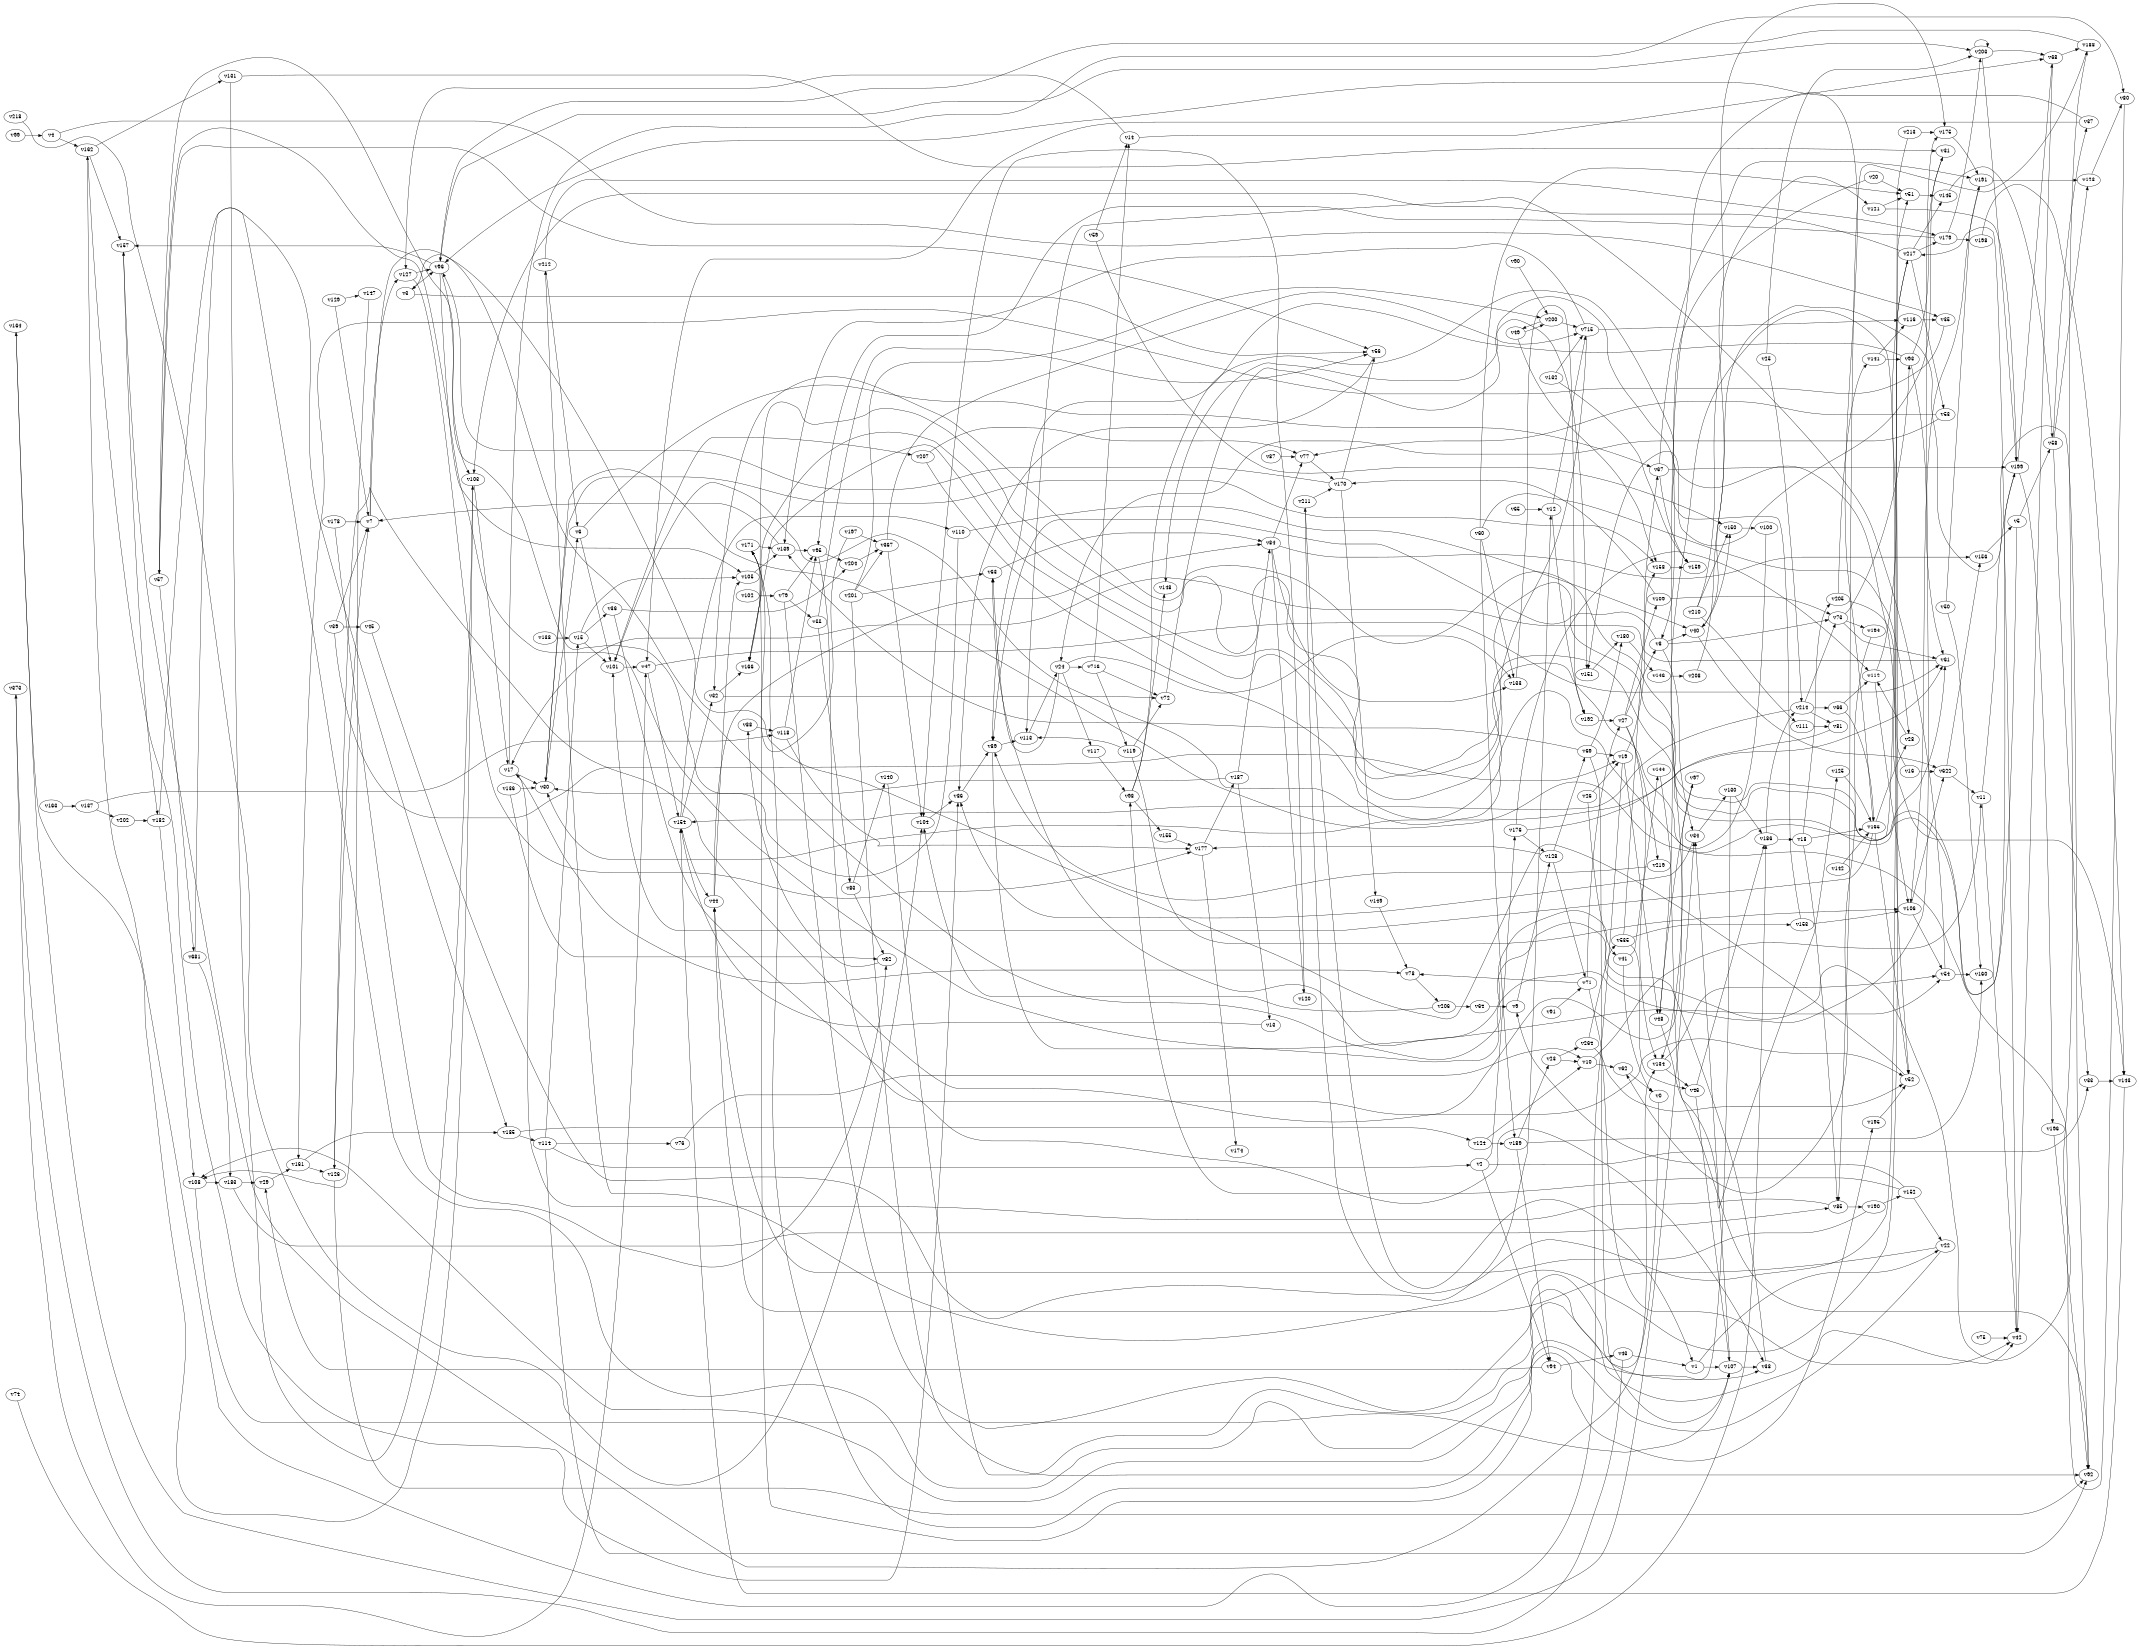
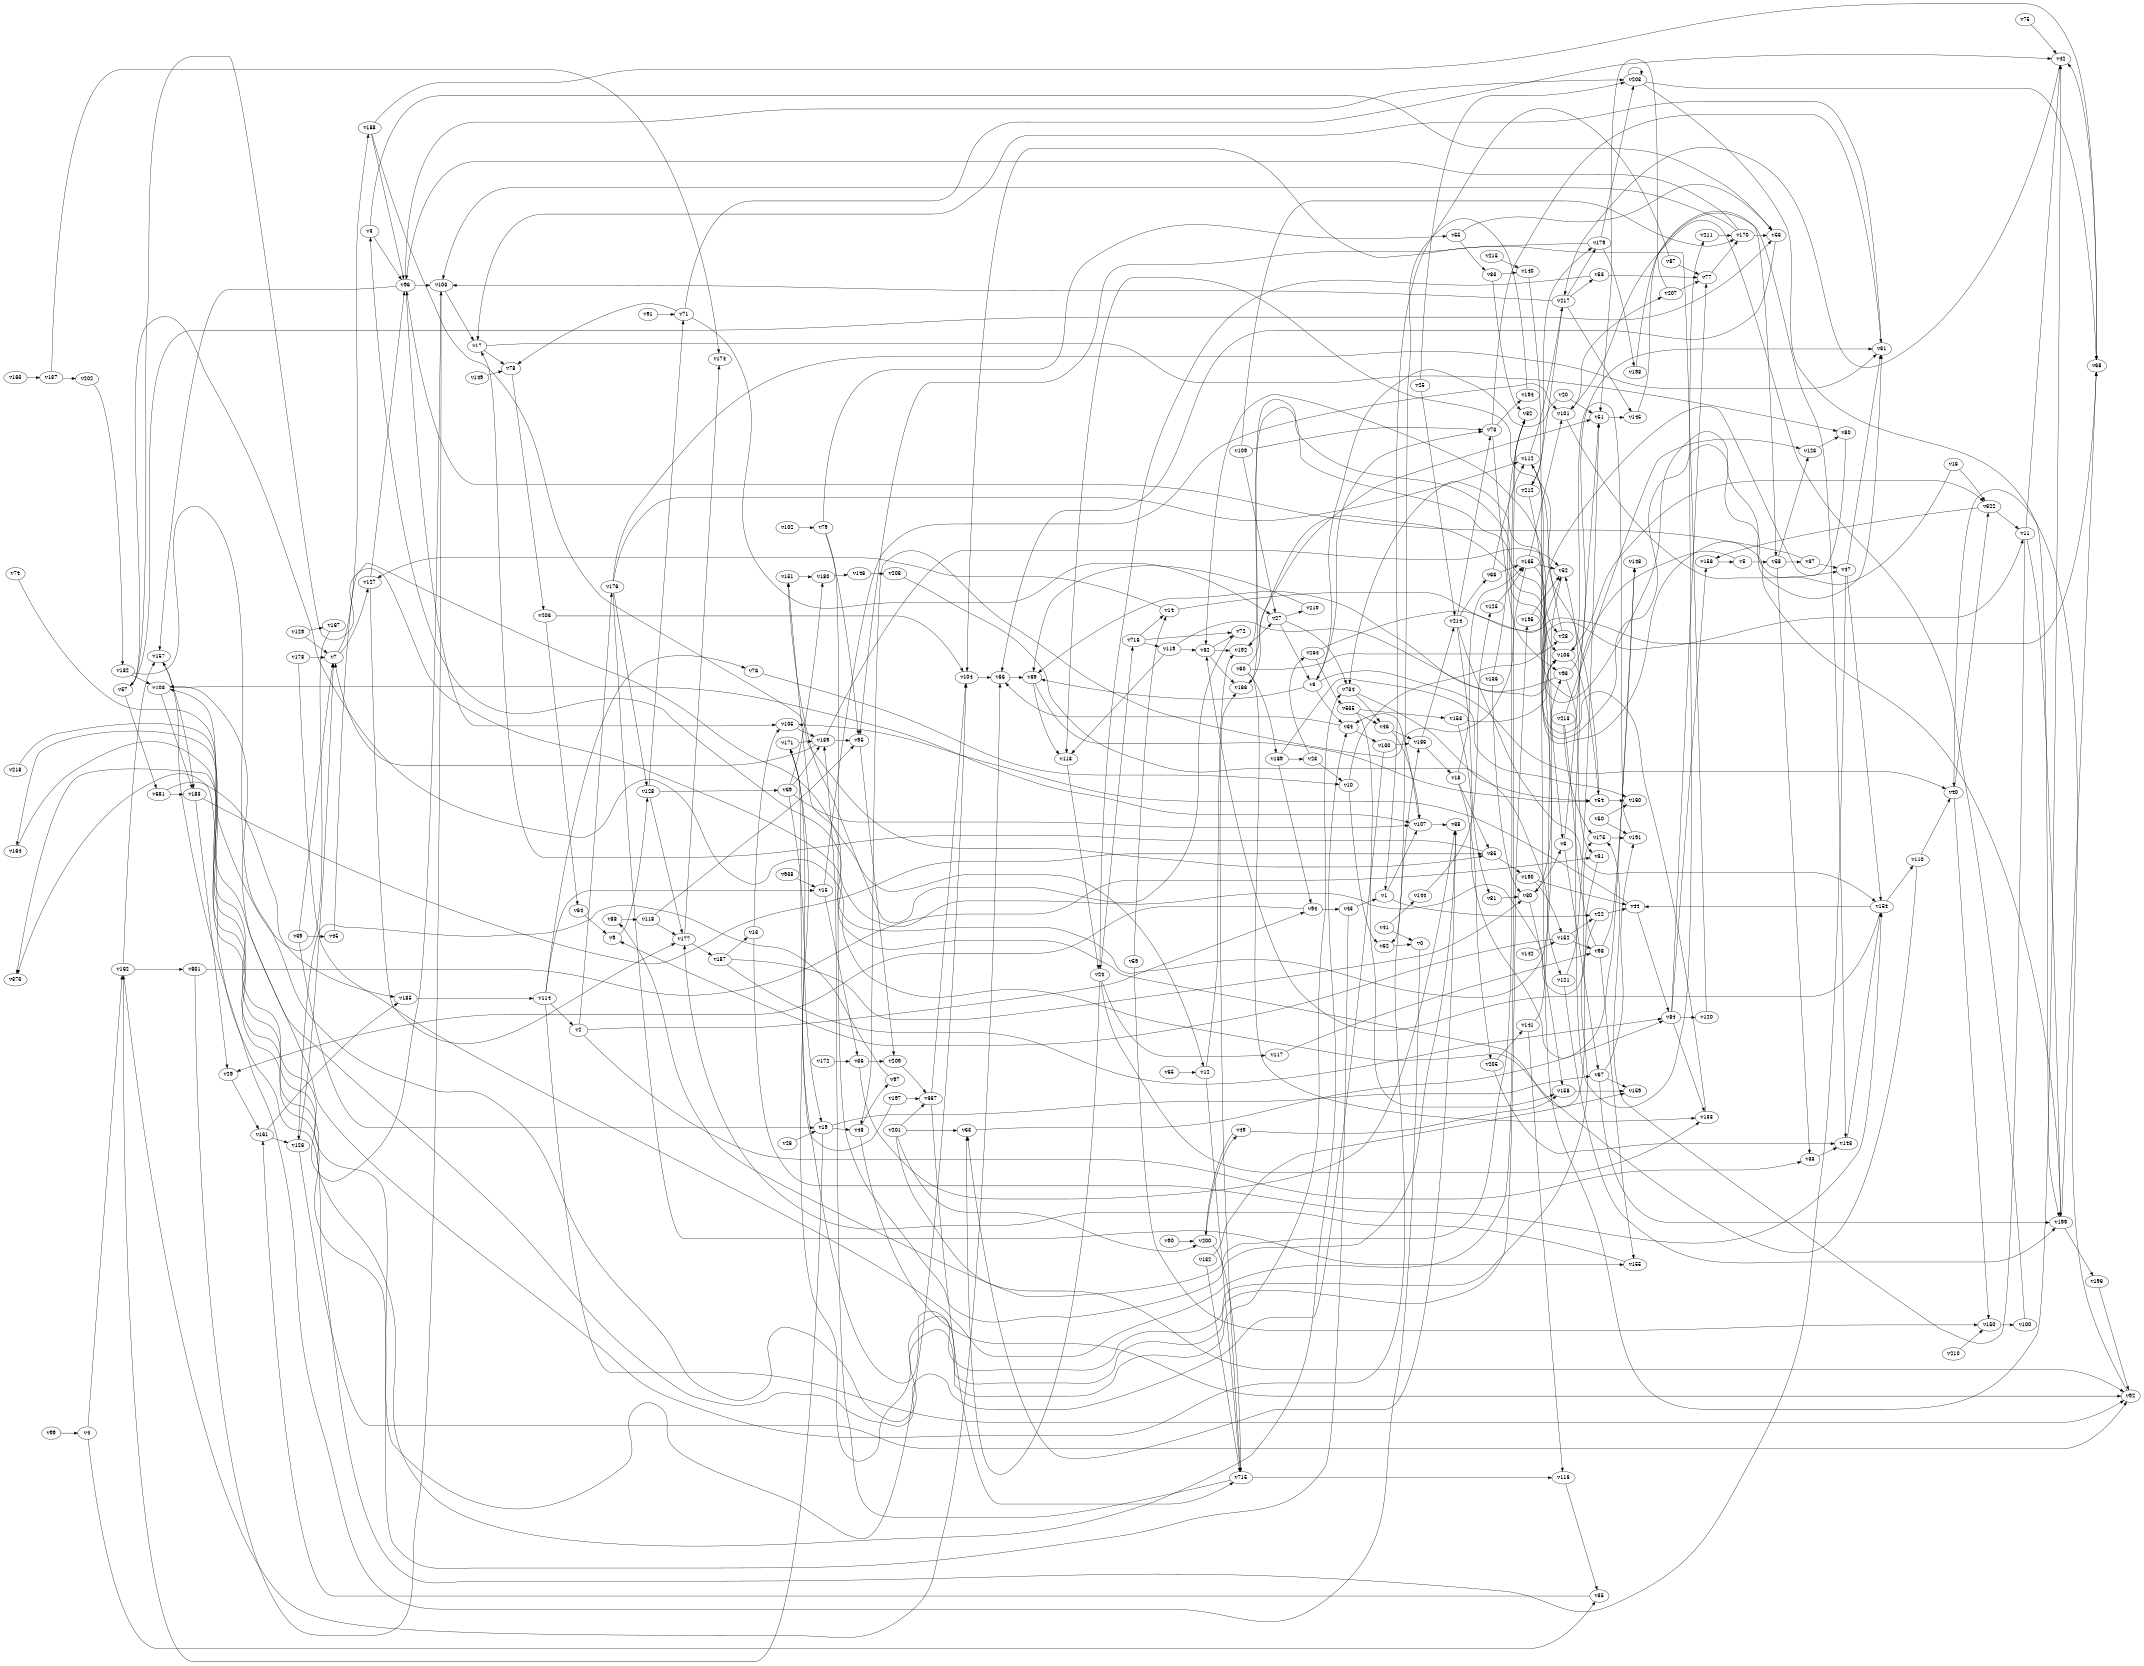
(2069, 52) -> (1384, 68)
(230, 76) -> (195, 969)
(1721, 179) -> (2007, 1295)
(2033, 180) -> (1630, 528)
none -> (1492, 256)
(370, 294) -> (334, 626)
(135, 532) -> (182, 722)
(851, 564) -> (895, 1061)
(640, 579) -> (758, 828)
(595, 598) -> (1588, 571)
(545, 638) -> (787, 875)
none -> (1220, 651)
(1639, 662) -> (1259, 533)
(1357, 671) -> (1069, 188)
(1802, 727) -> none
(1143, 731) -> (1187, 650)
(525, 778) -> none
(438, 786) -> (351, 70)
(1855, 849) -> (1544, 947)
(1595, 879) -> none
none -> (823, 1061)
(1659, 1064) -> (1349, 690)
(1354, 1099) -> (1400, 369)
(1139, 1101) -> (1145, 550)
(1480, 1144) -> none
none -> (788, 1238)
(367, 1614) -> (994, 1577)
